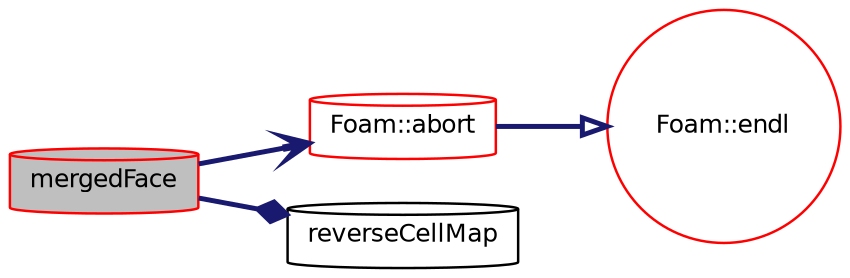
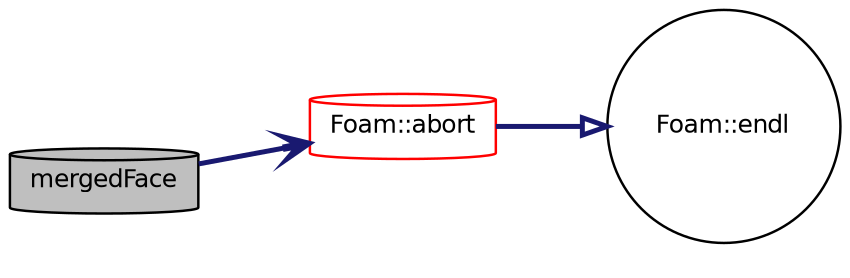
(724, 126) -> (724, 126)
(104, 181) -> (104, 181)
(403, 236) -> none
